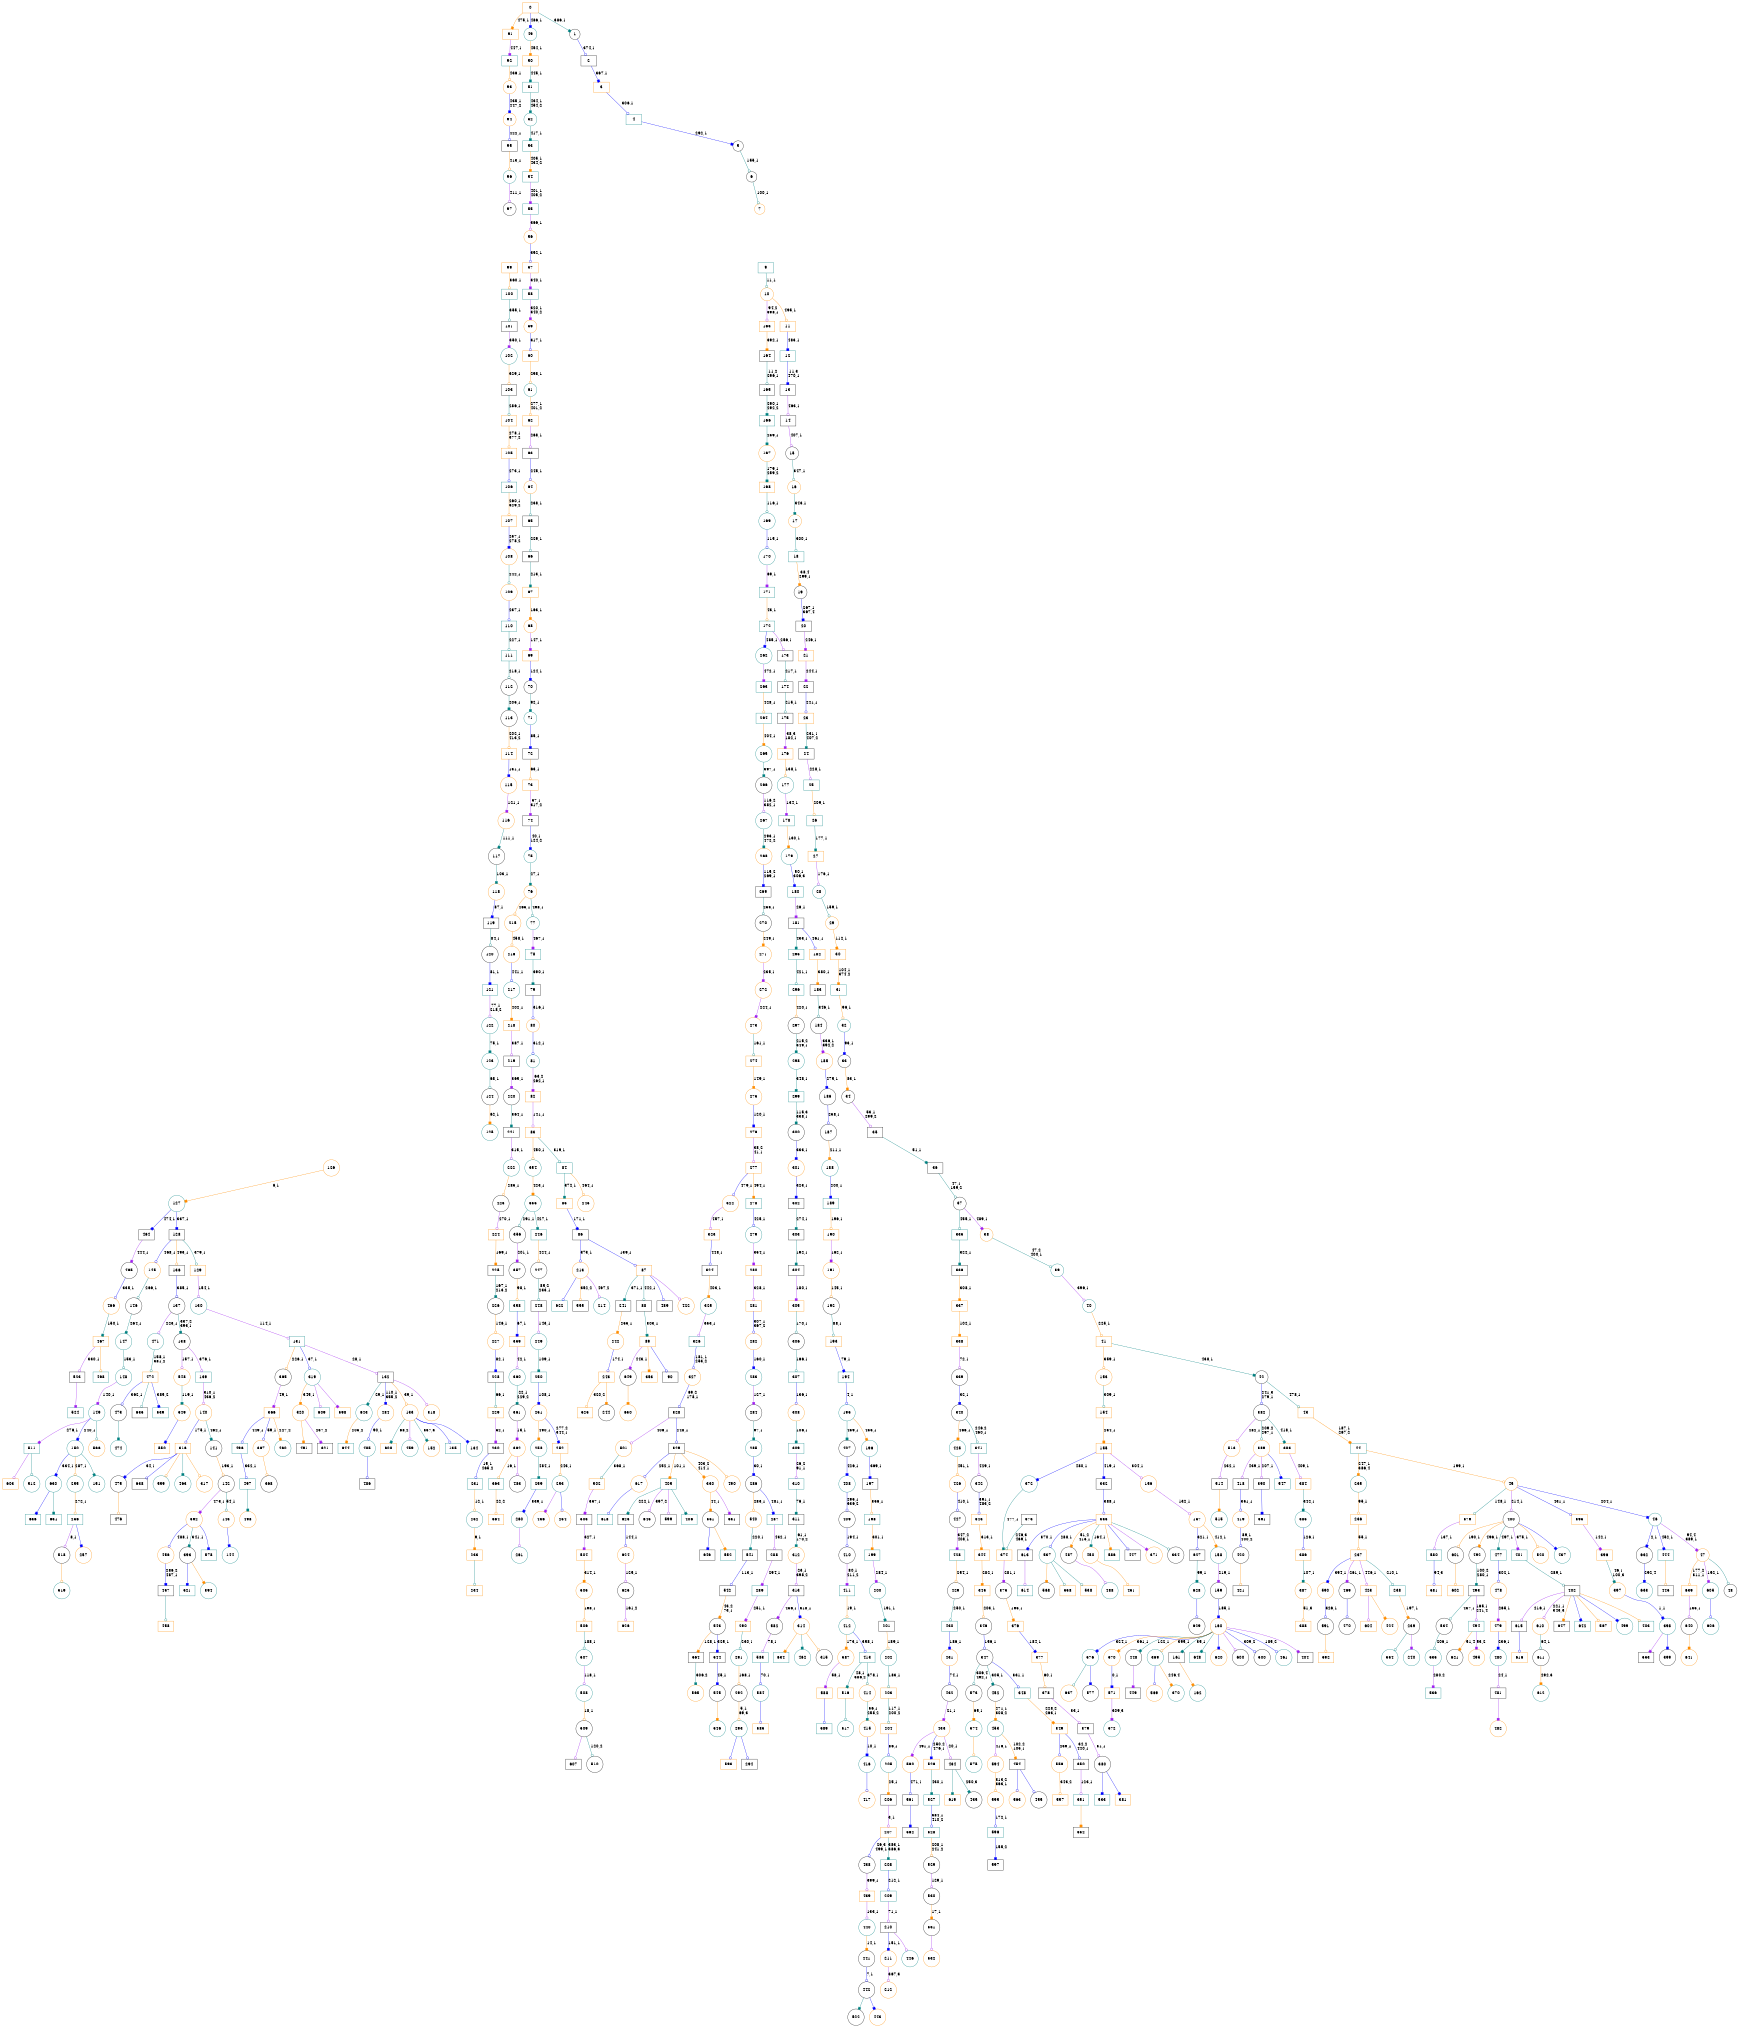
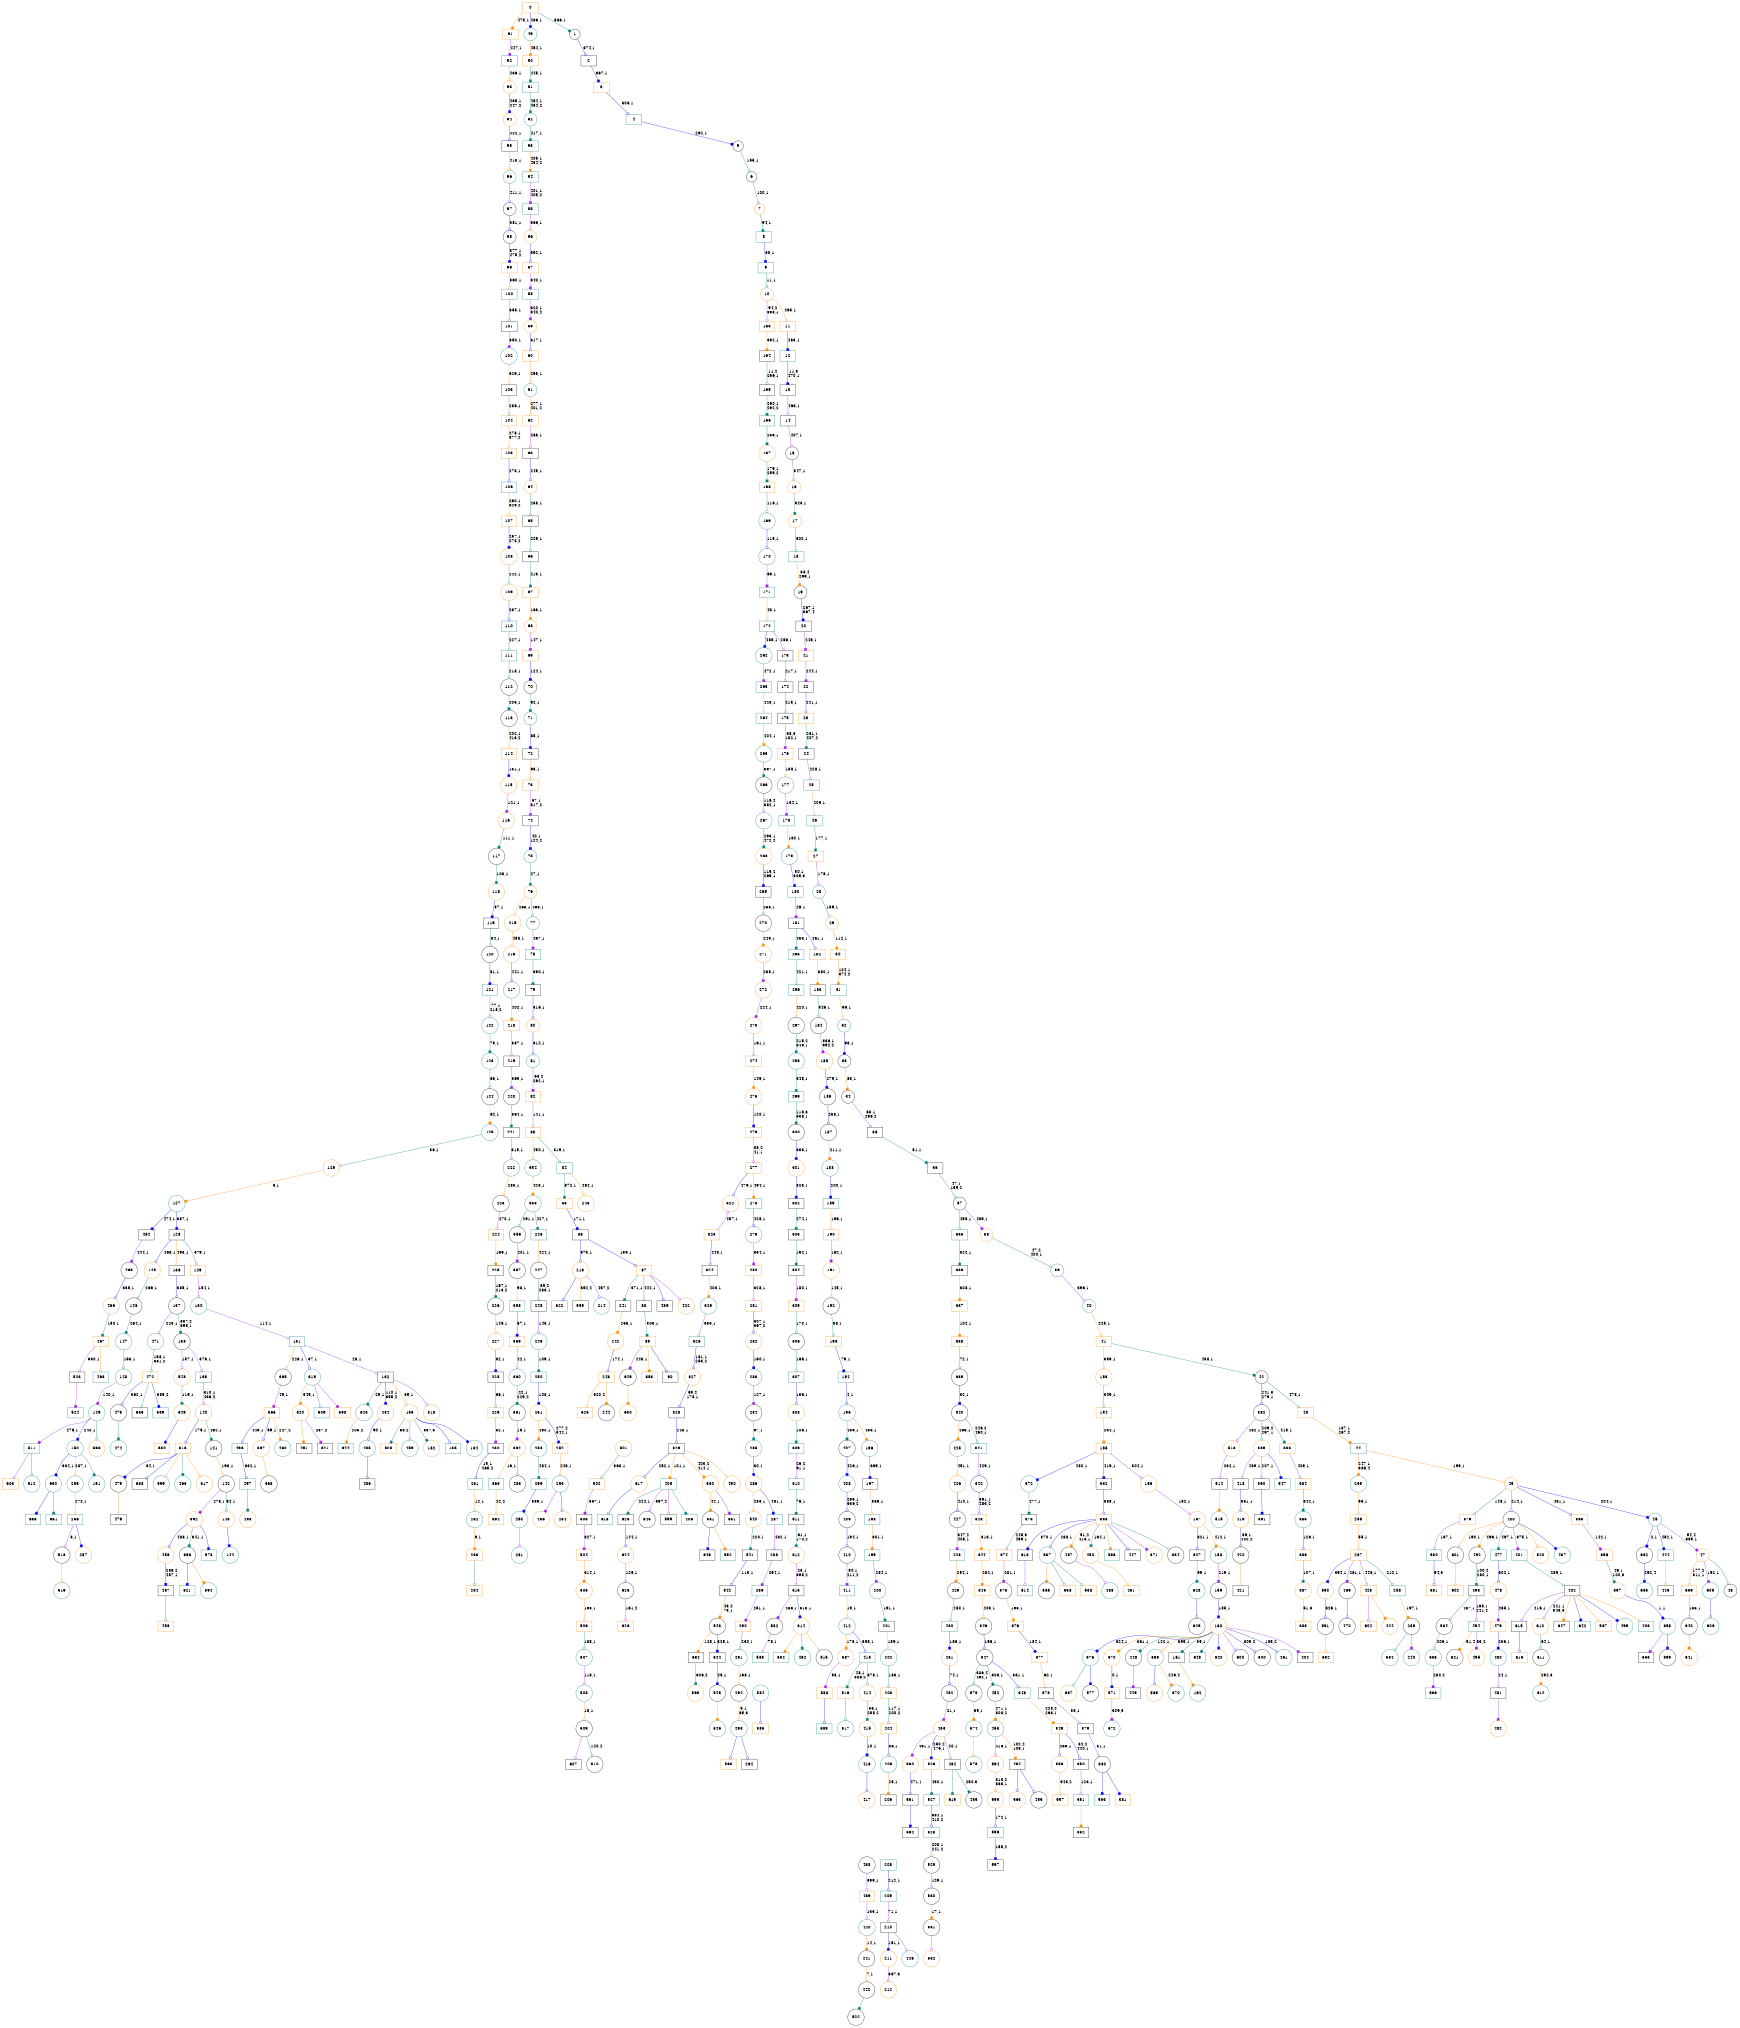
none -> (510, 237)
none -> (764, 237)
none -> (412, 1150)
(713, 1215) -> (723, 1222)
(651, 1430) -> none
(754, 1484) -> (754, 1484)
(1005, 1516) -> (1029, 1502)
(956, 1570) -> (956, 1570)
(760, 1673) -> none
(888, 1832) -> none
(867, 1973) -> (867, 1973)
(878, 2017) -> none
